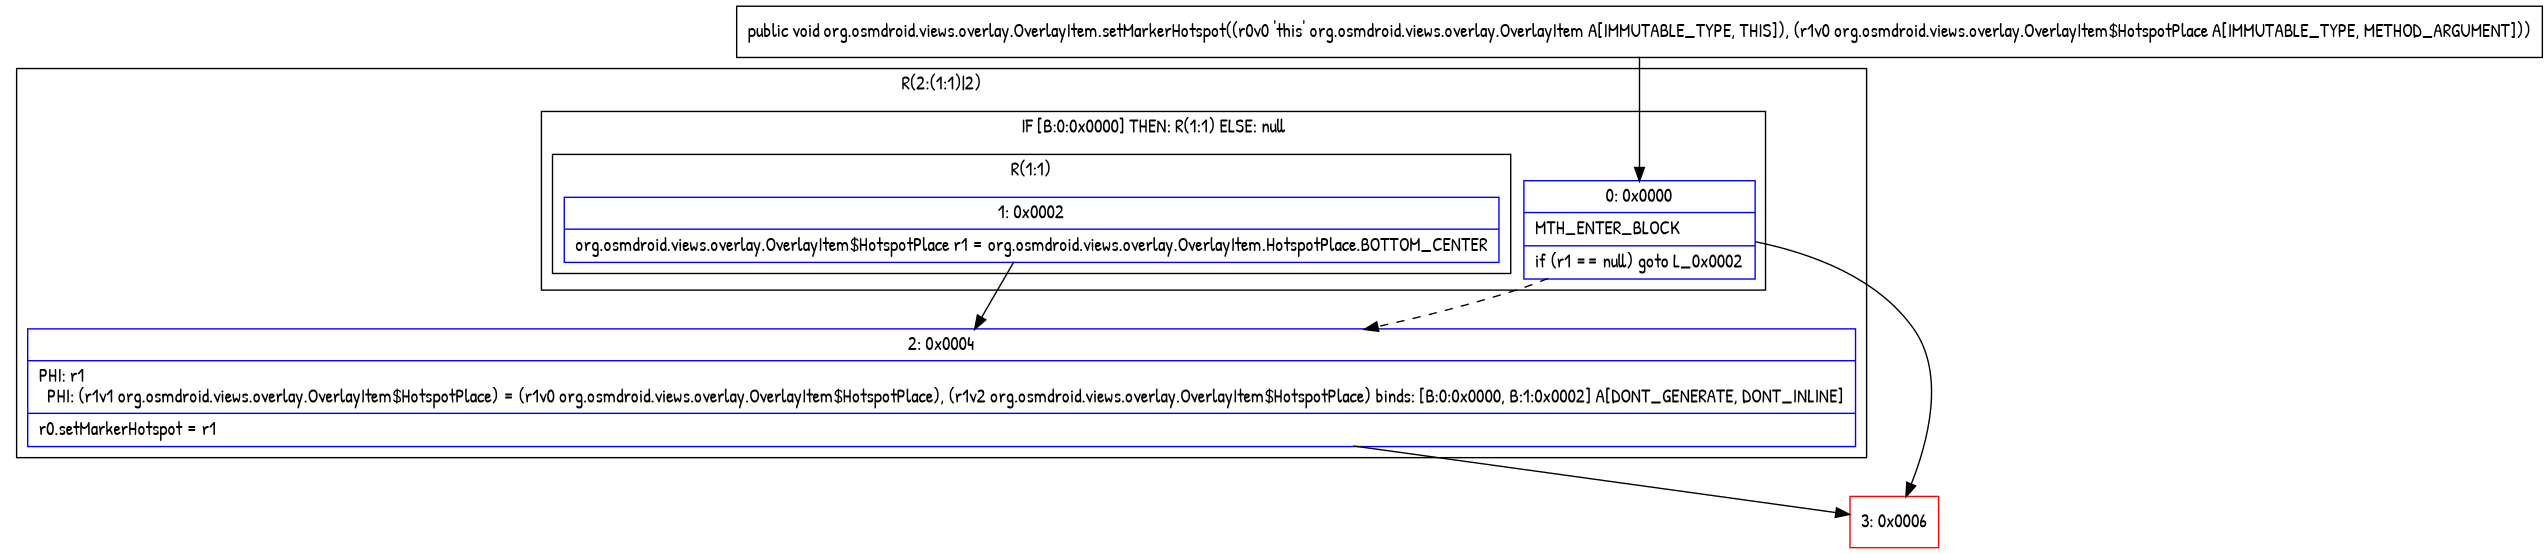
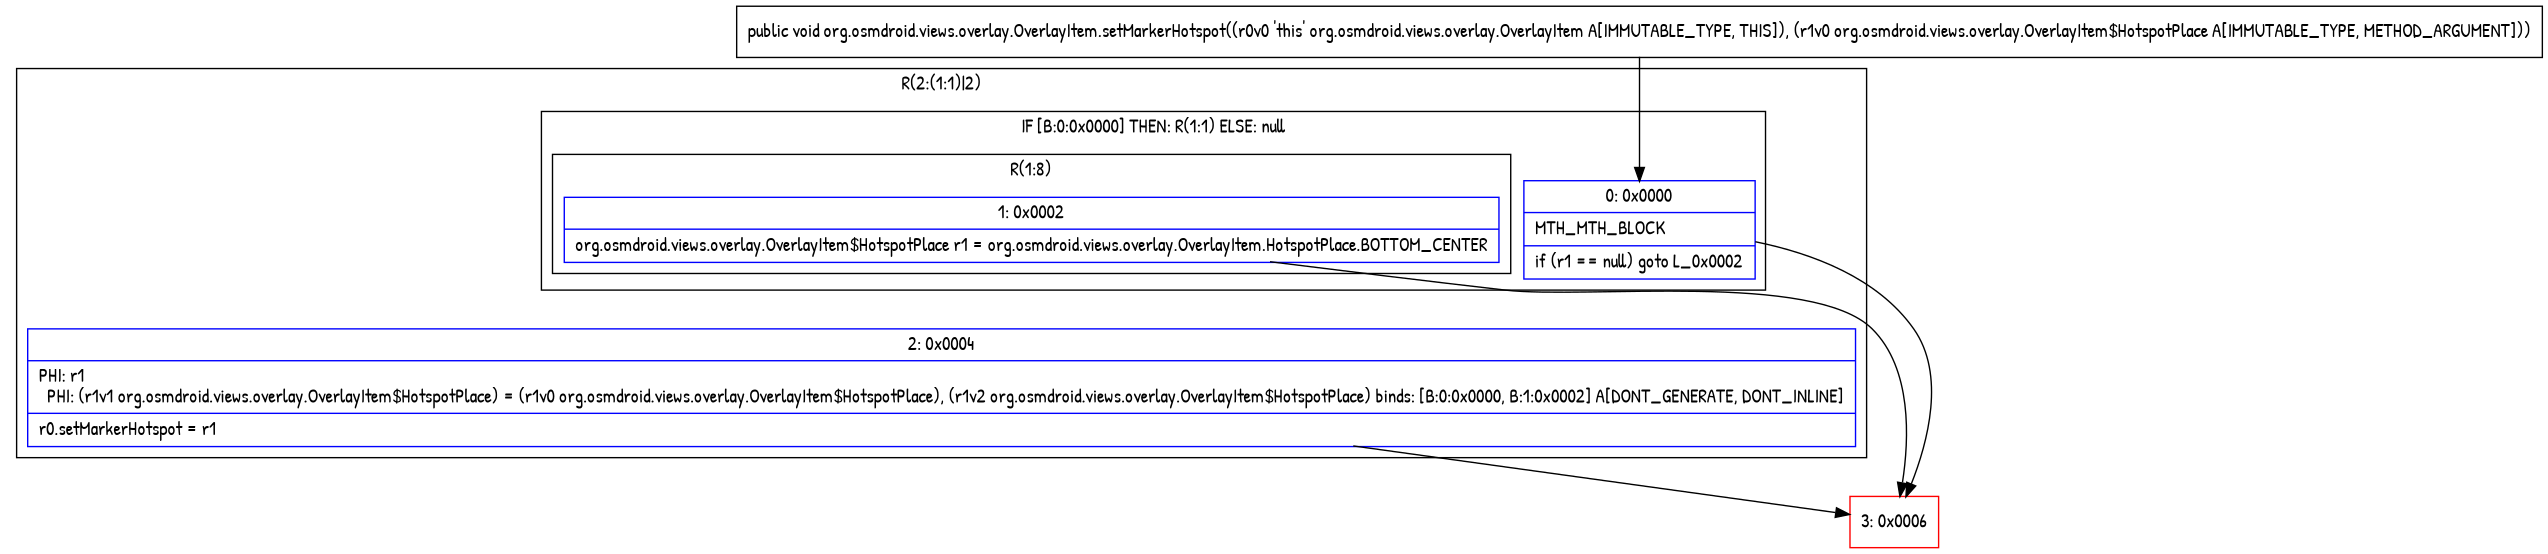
(1032, 170) -> (1032, 170)
(1608, 228) -> (1601, 228)
(992, 299) -> (1790, 298)
(1464, 305) -> none
